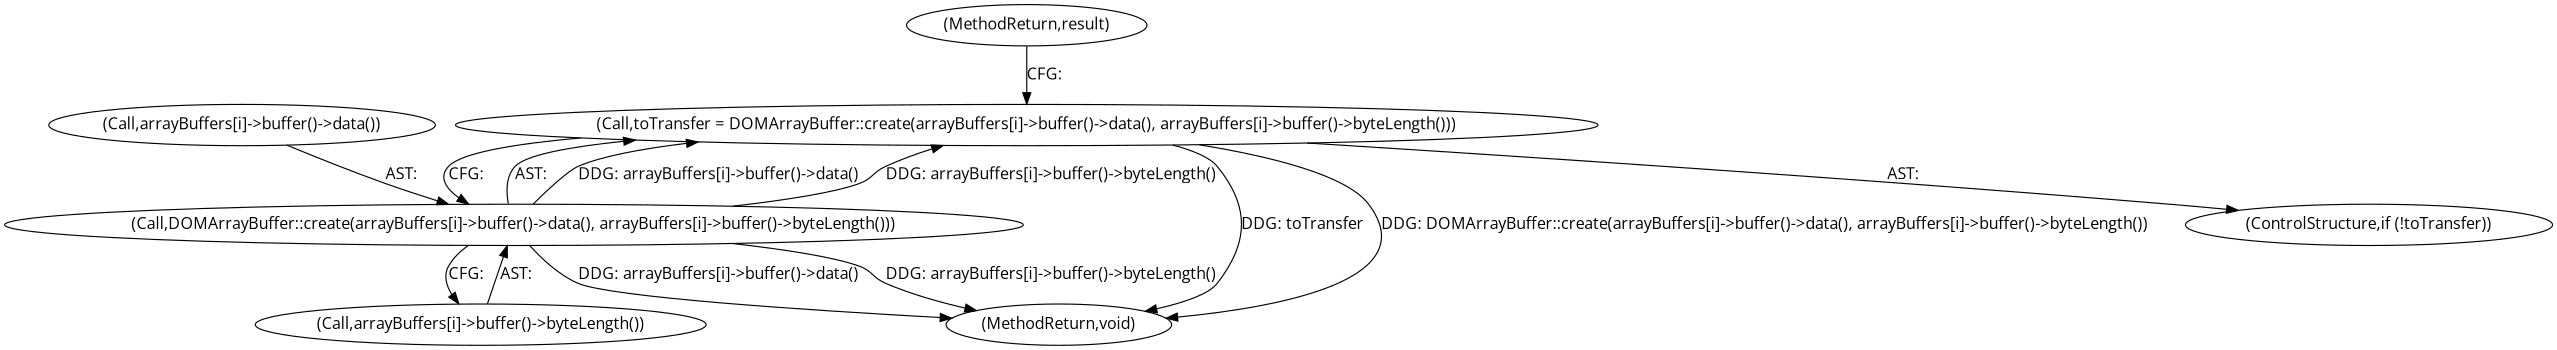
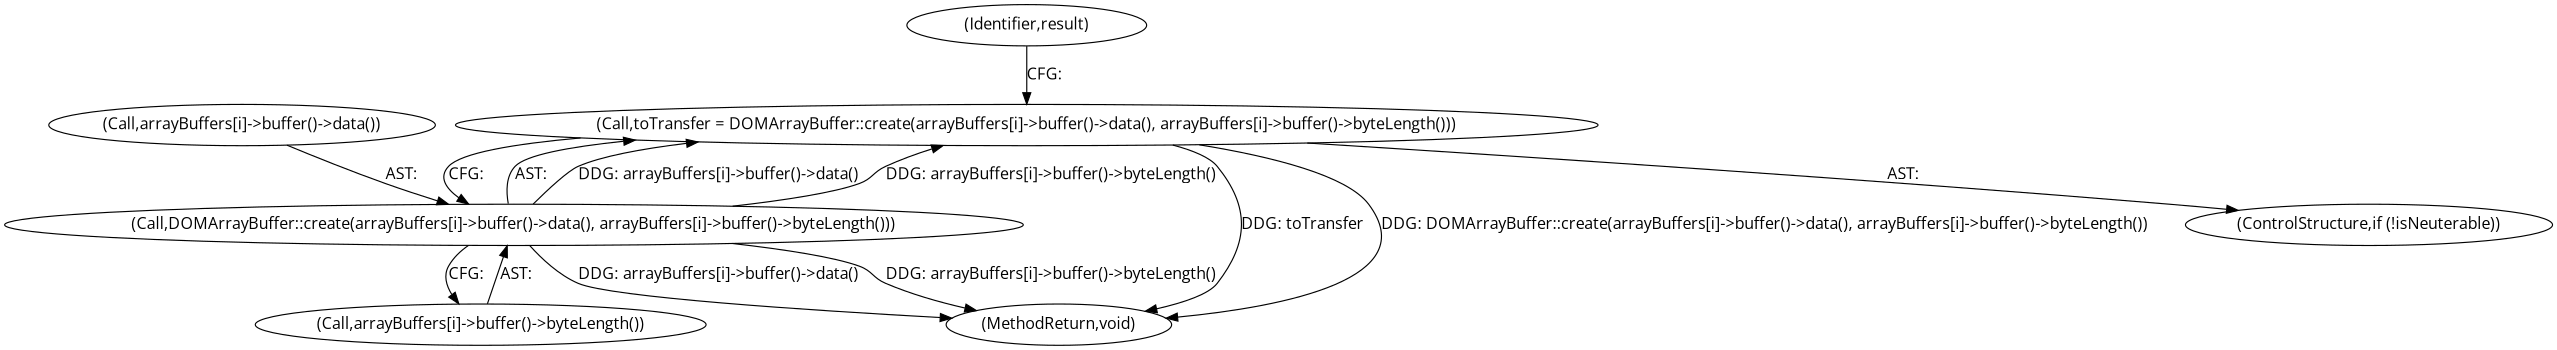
(1027, 25) -> (1027, 25)
(2369, 225) -> (2369, 225)
